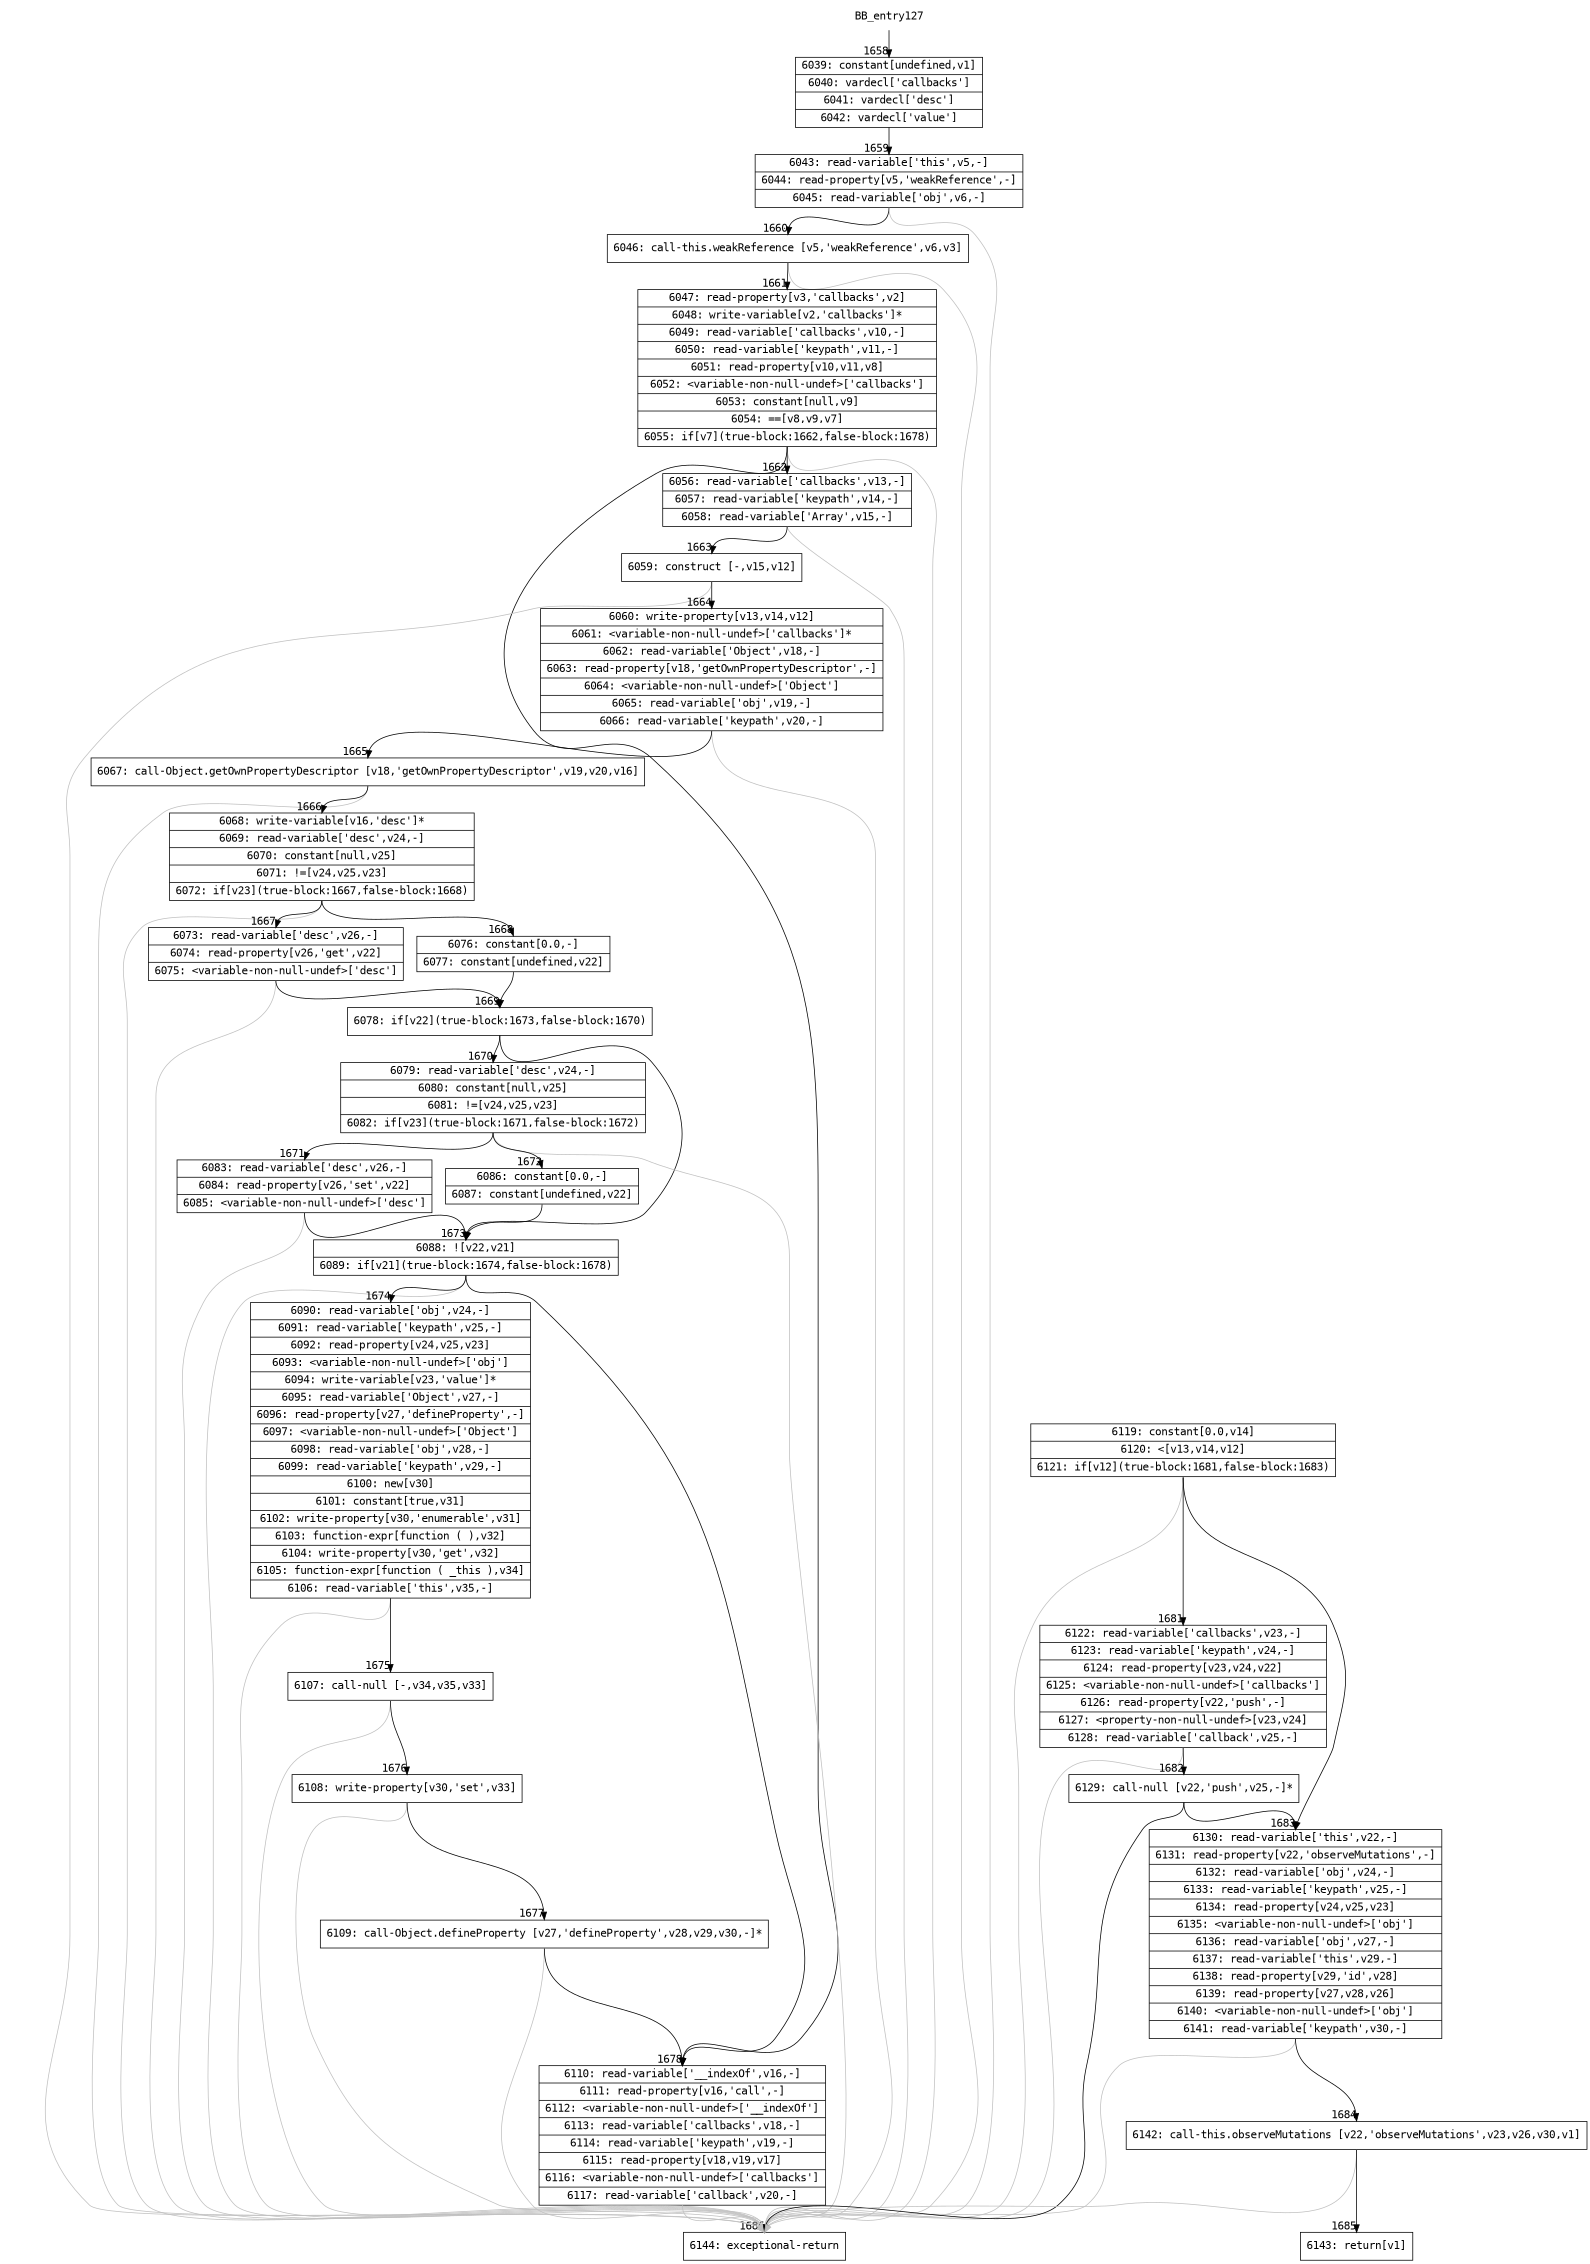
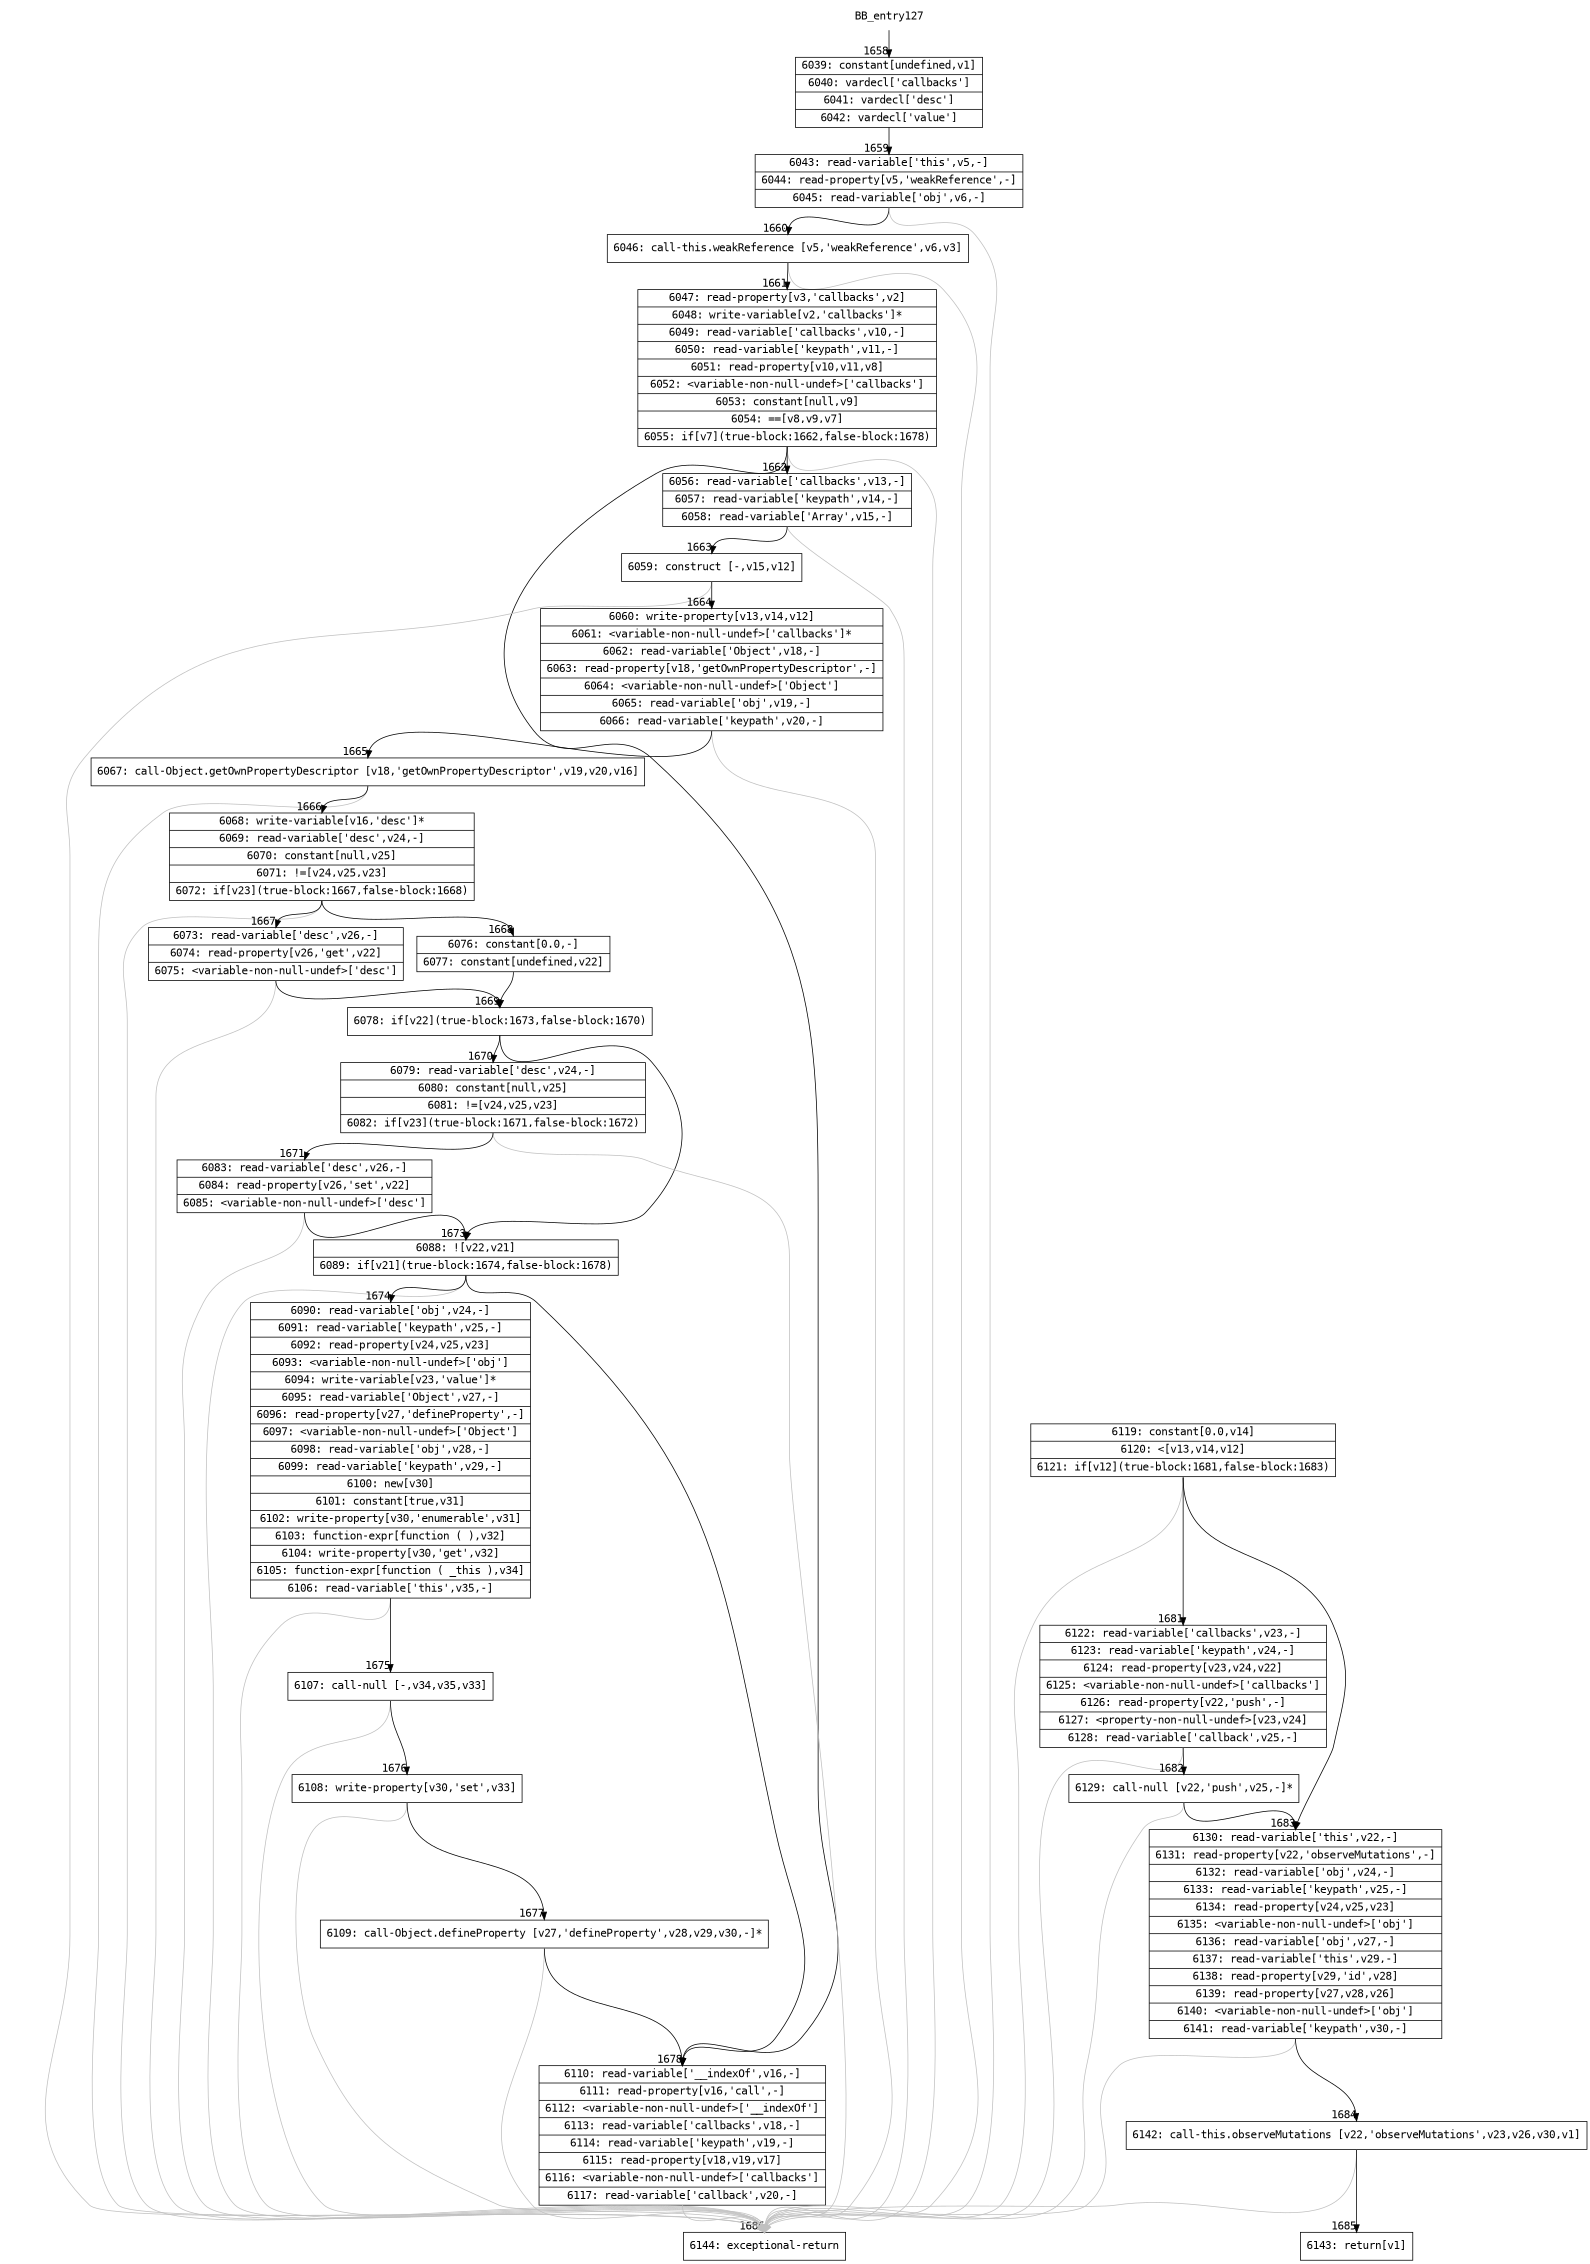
(542, 1186) -> none
(1085, 2140) -> (1085, 2140)
